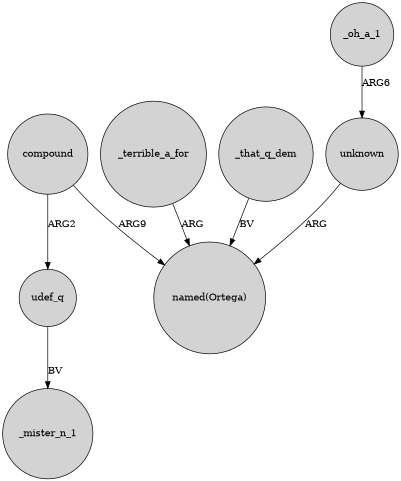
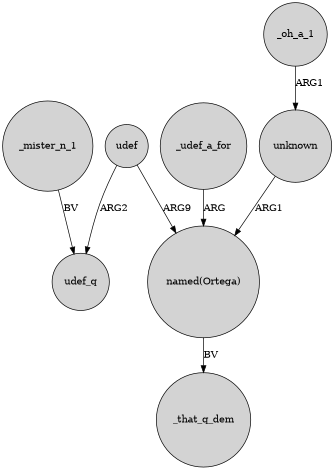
(376, 84) -> (310, 84)
(48, 154) -> (127, 146)
(153, 154) -> (204, 146)
(241, 219) -> (204, 352)
(316, 225) -> (269, 209)
(48, 354) -> (65, 219)
